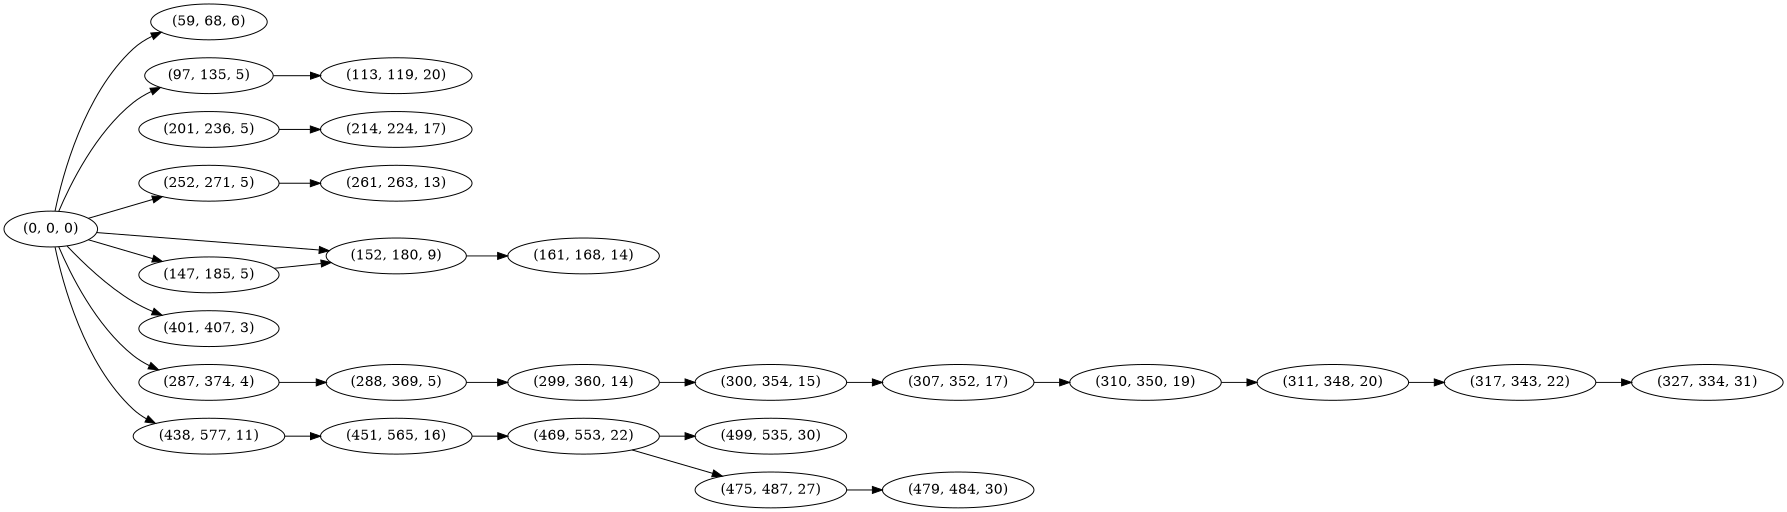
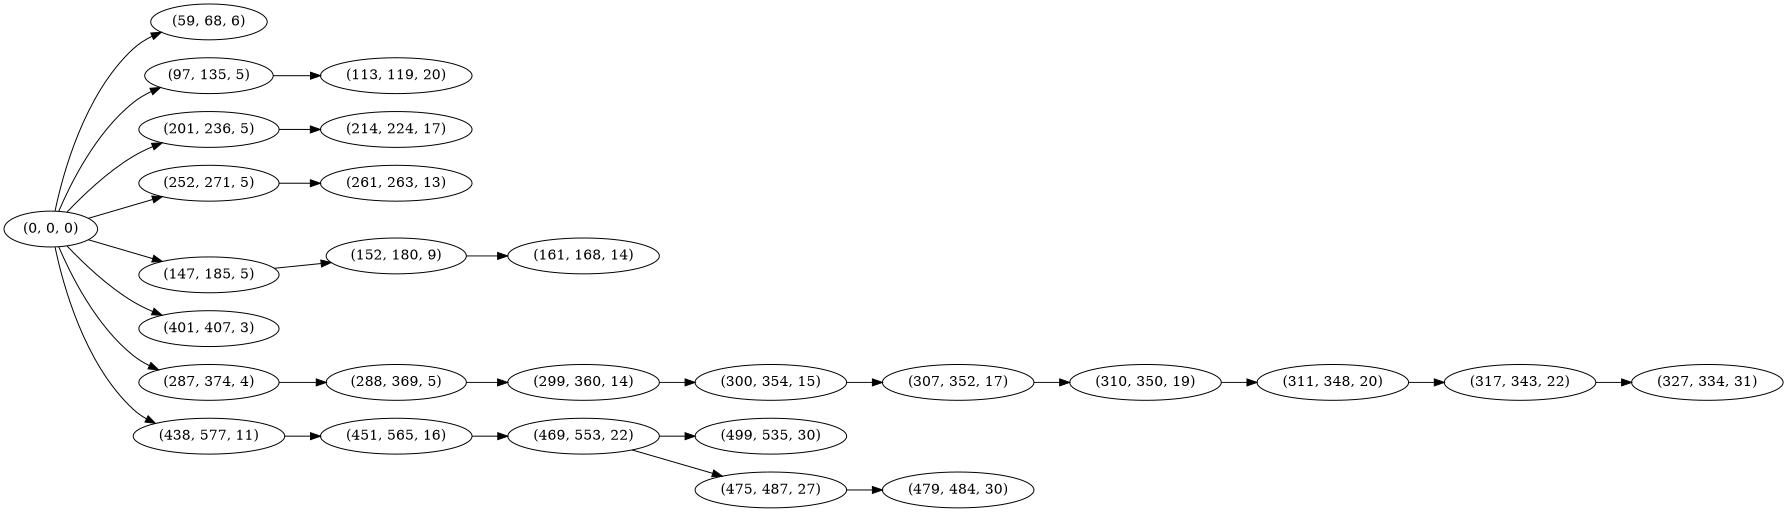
(208, 241) -> (107, 175)
